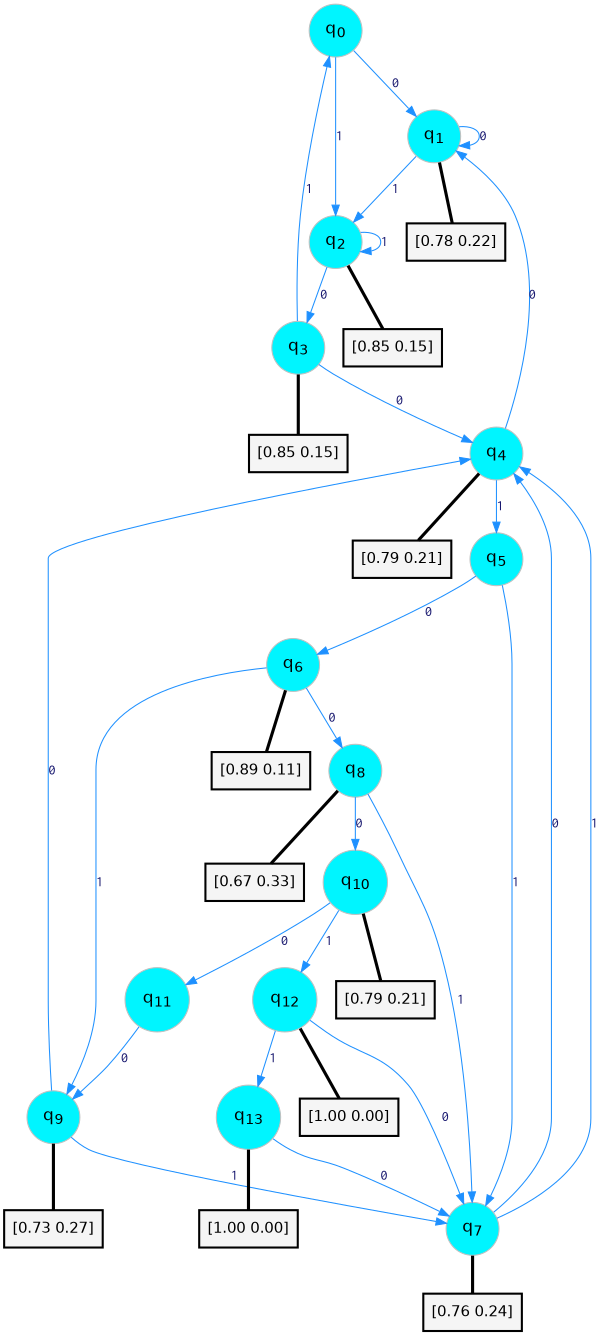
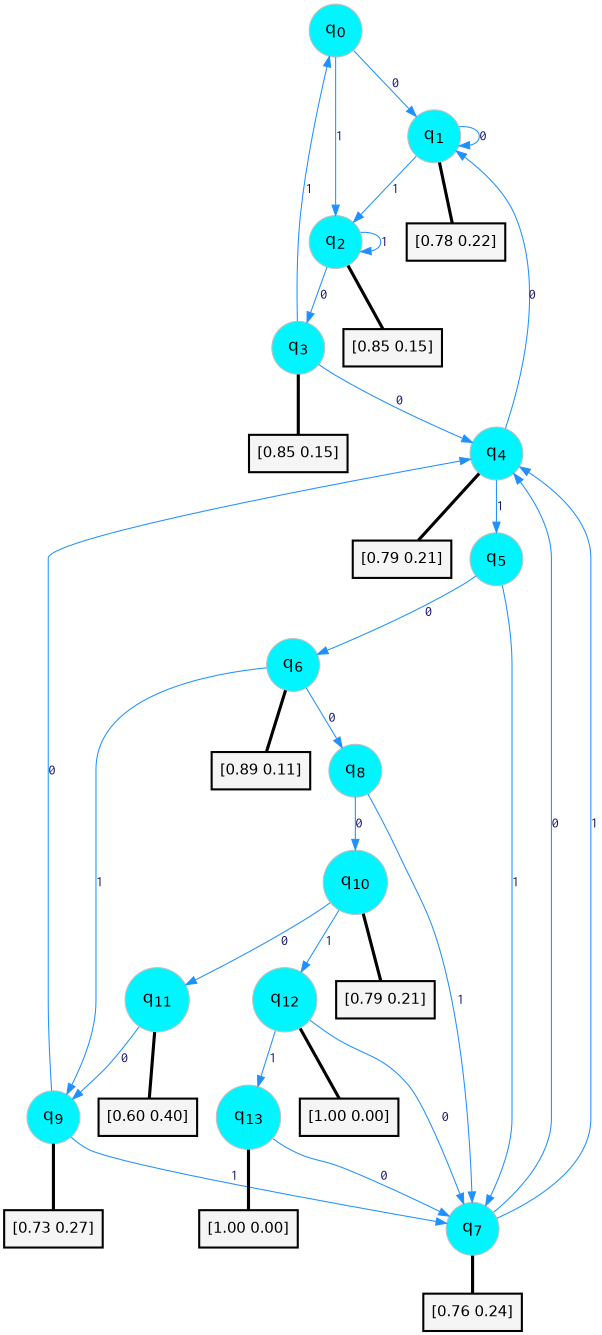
(255, 882) -> none
none -> (148, 1117)
